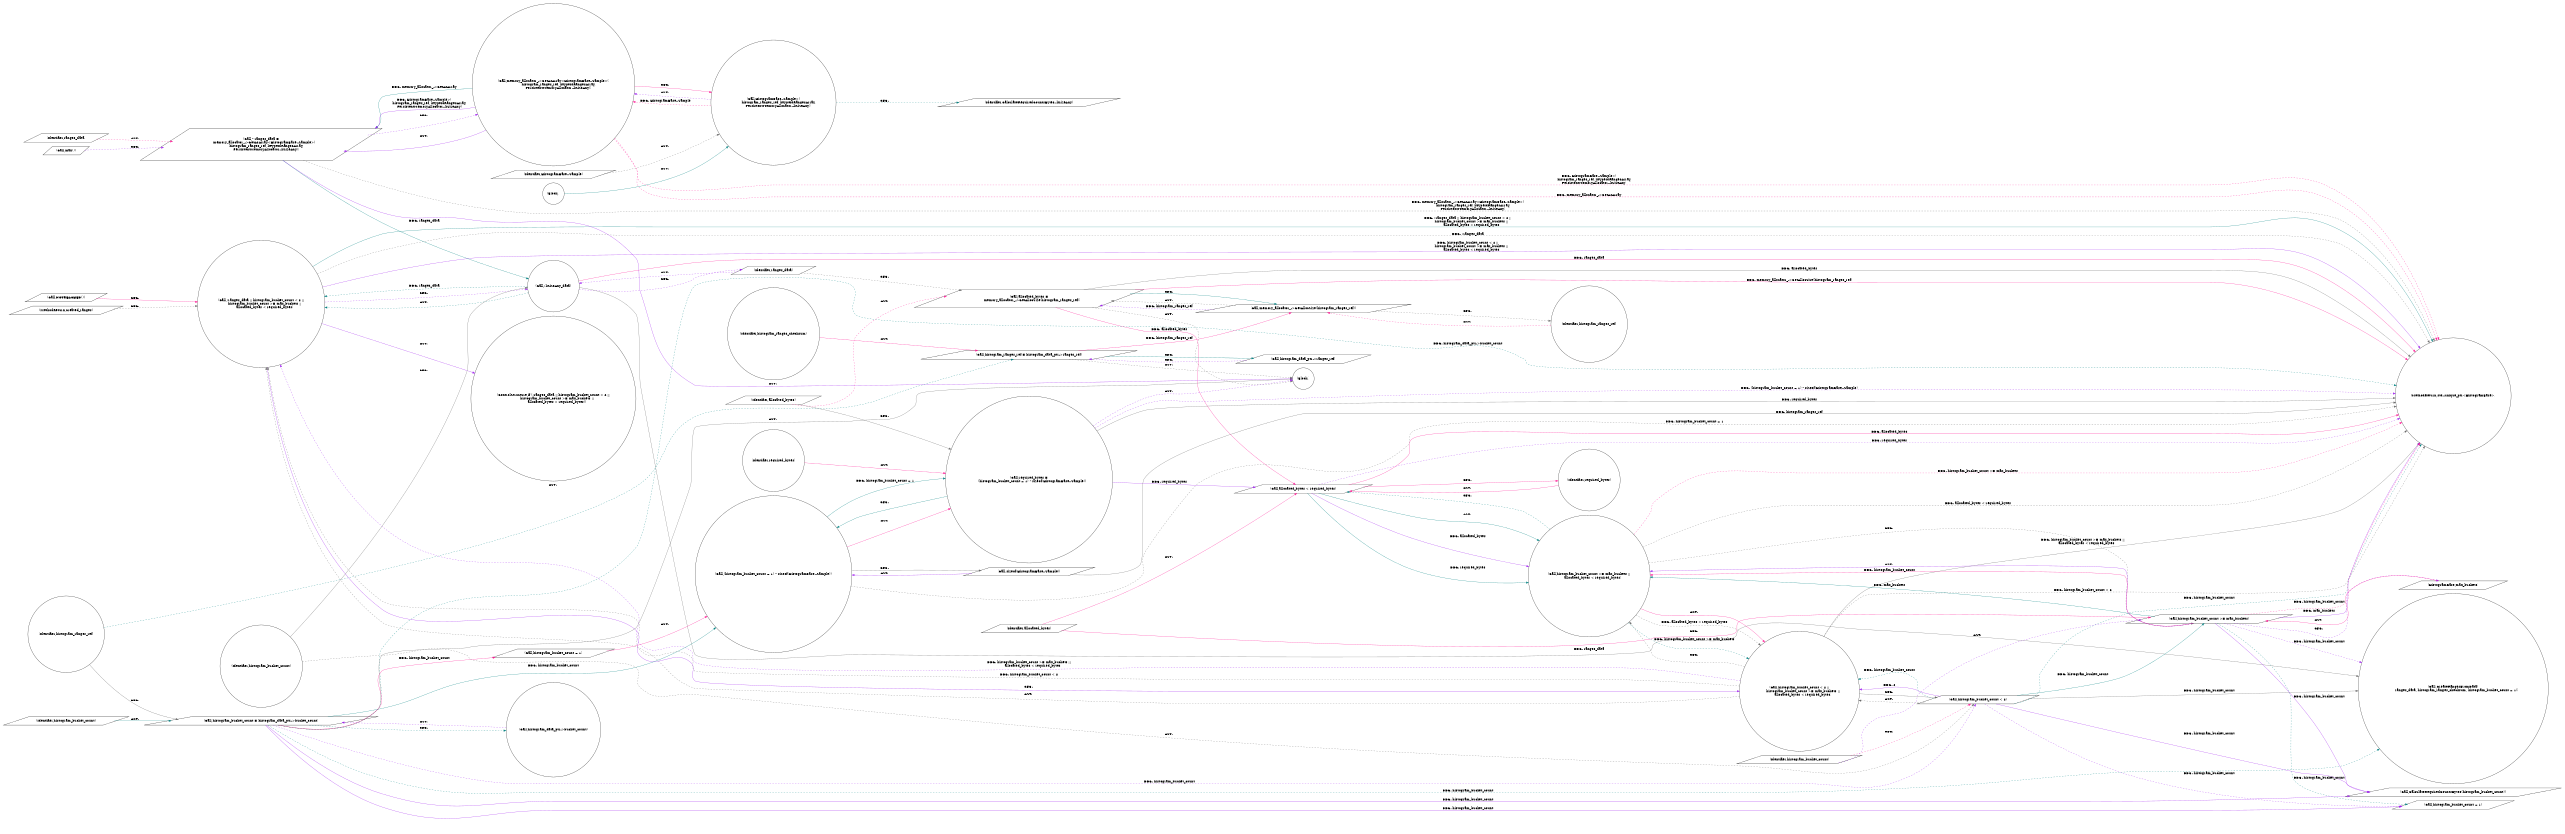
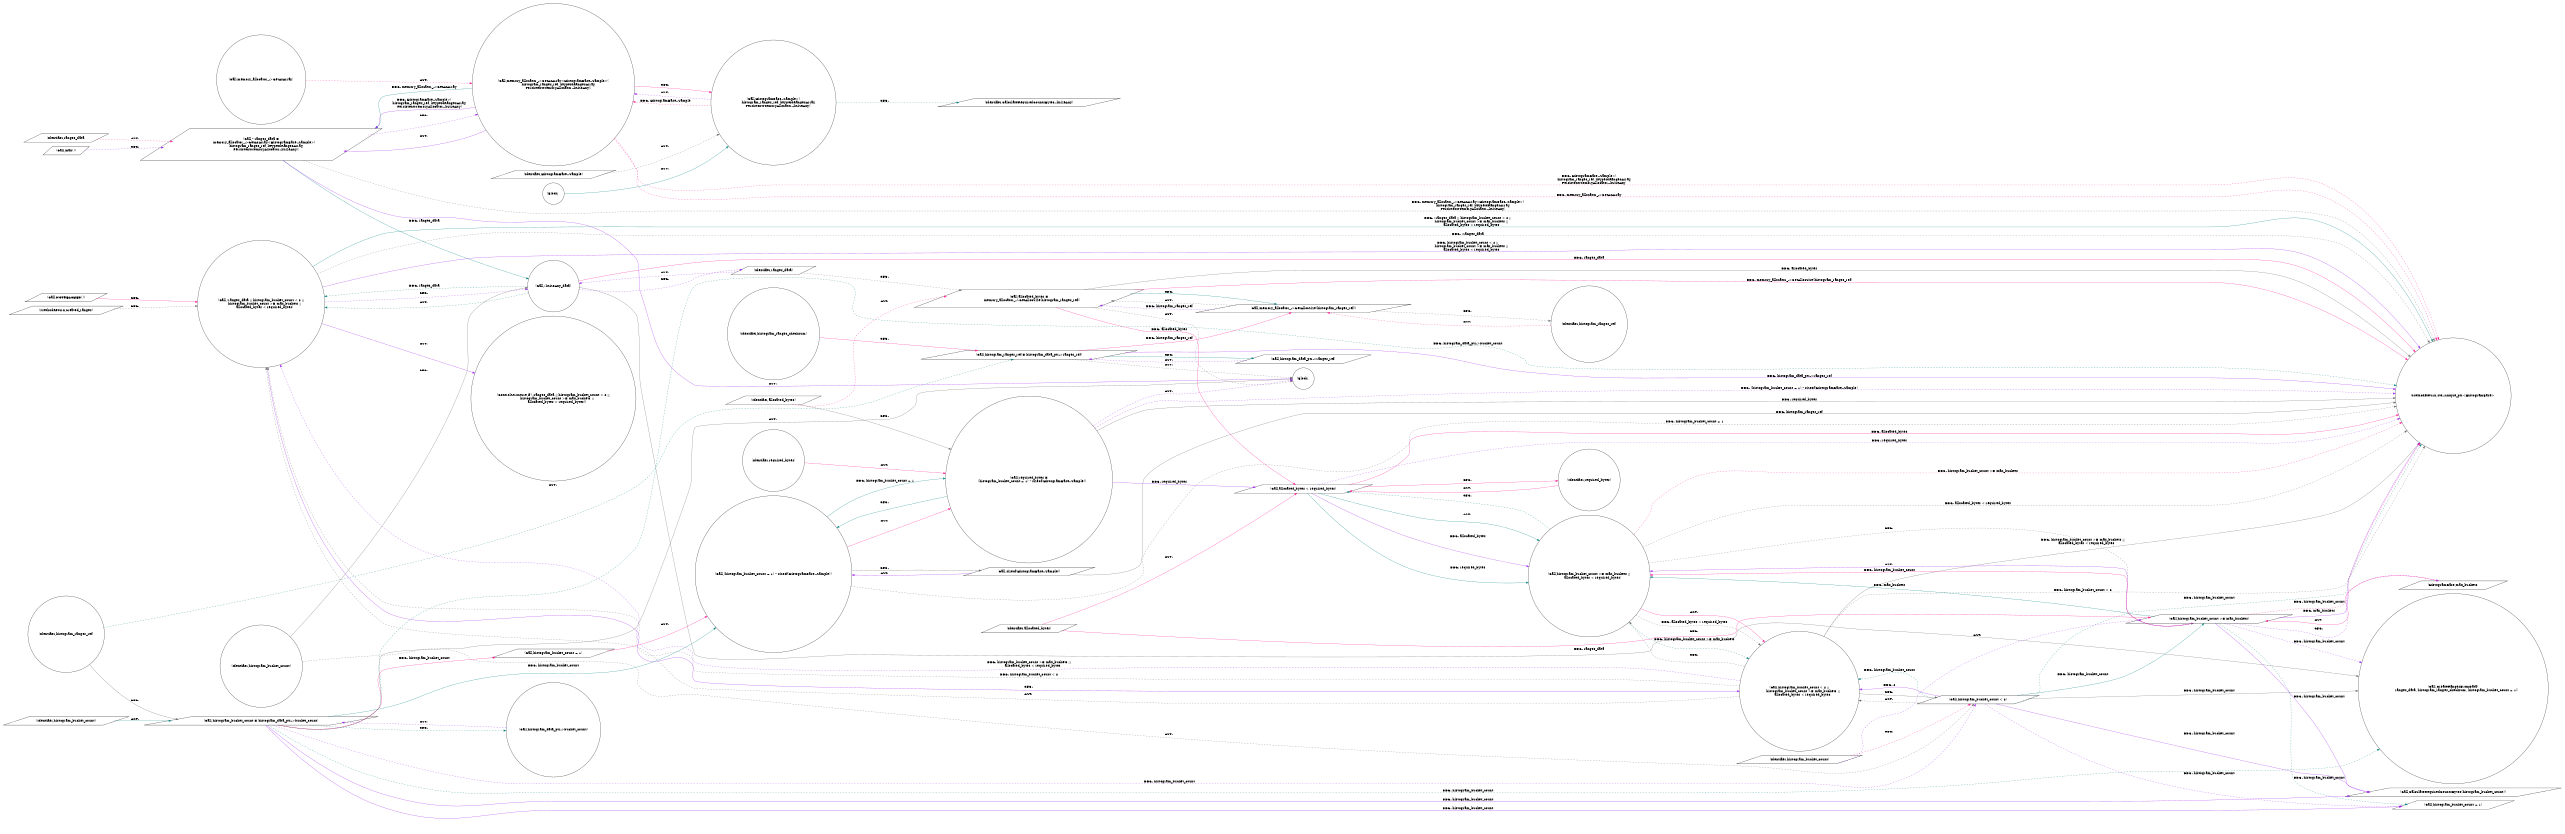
none -> (261, 80)
(885, 339) -> (885, 339)
(1169, 360) -> (1169, 360)
none -> (1758, 378)
